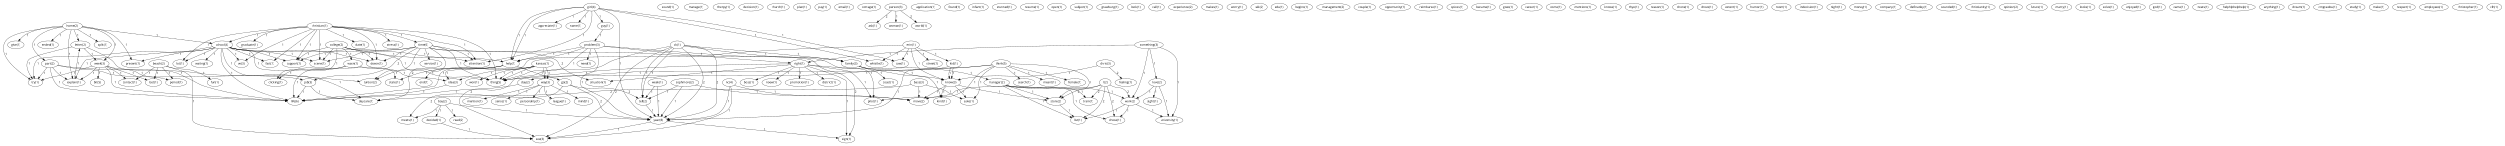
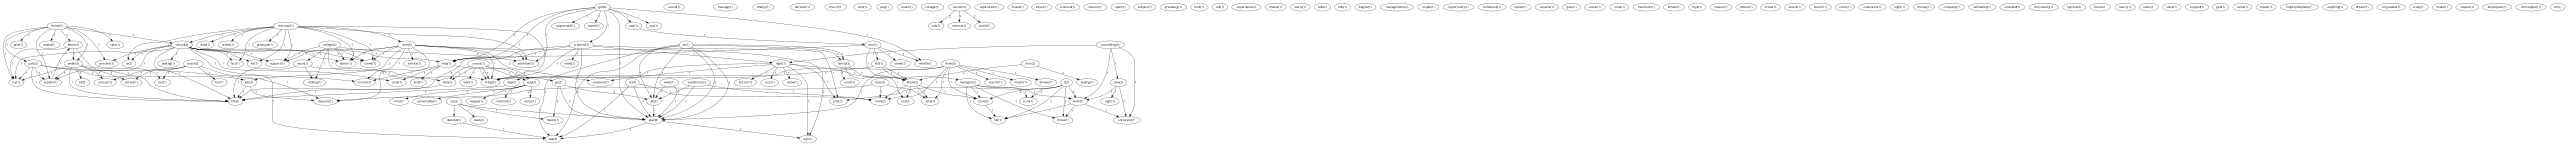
(599, 34) -> (606, 29)
(906, 53) -> (751, 40)
(800, 83) -> none
